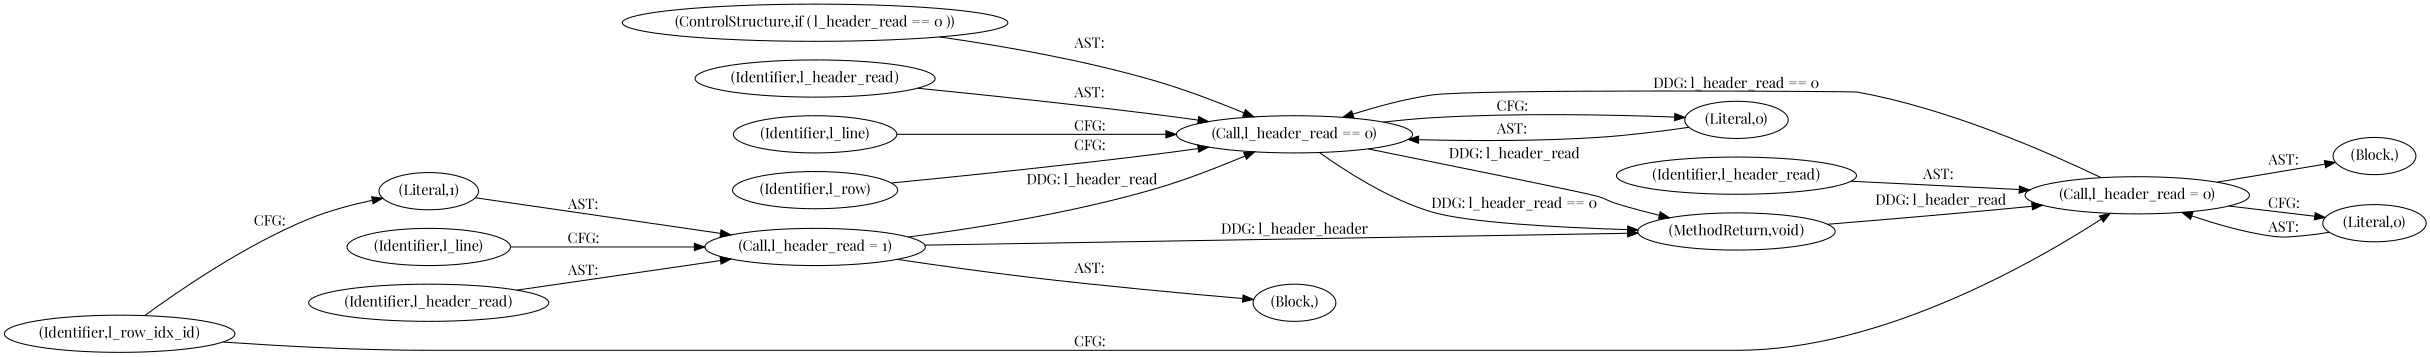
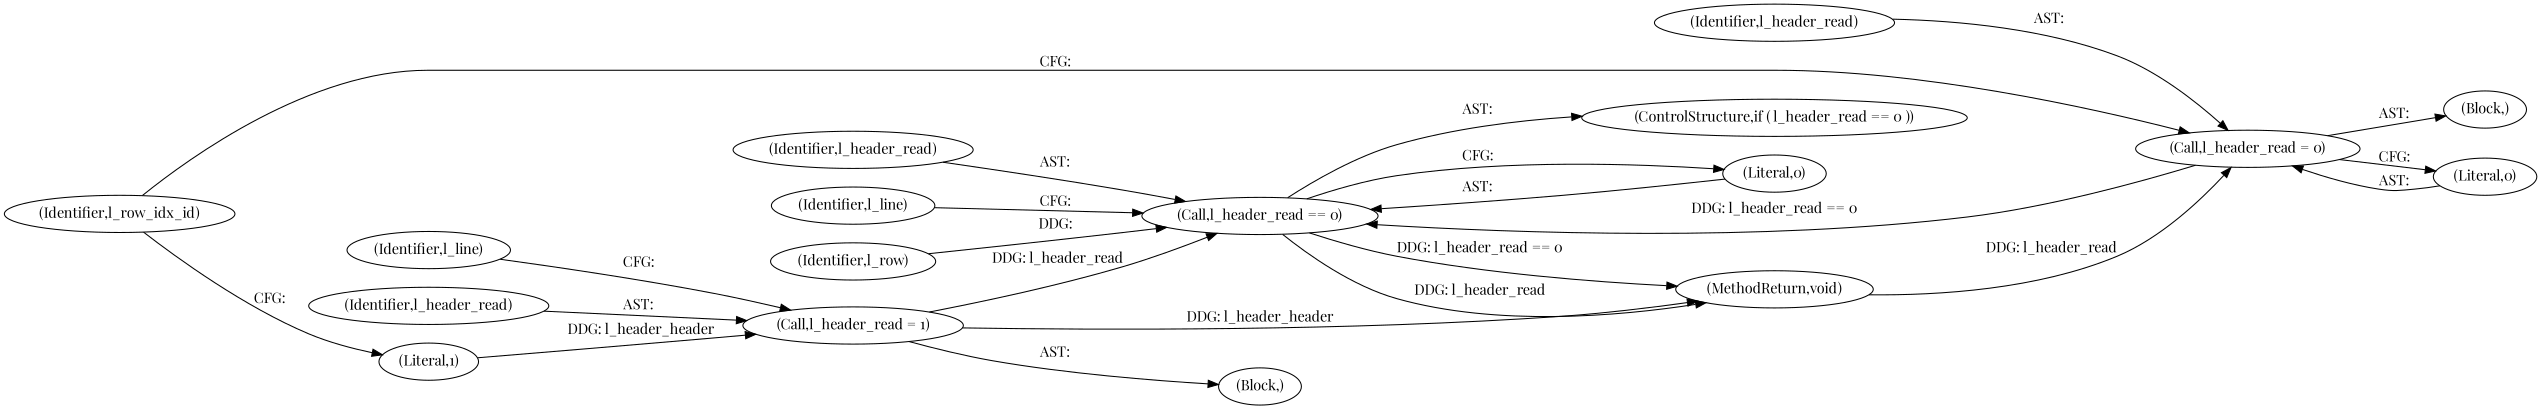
(1094, 65) -> (1424, 138)
(1092, 146) -> (1058, 225)
(586, 205) -> (641, 330)
